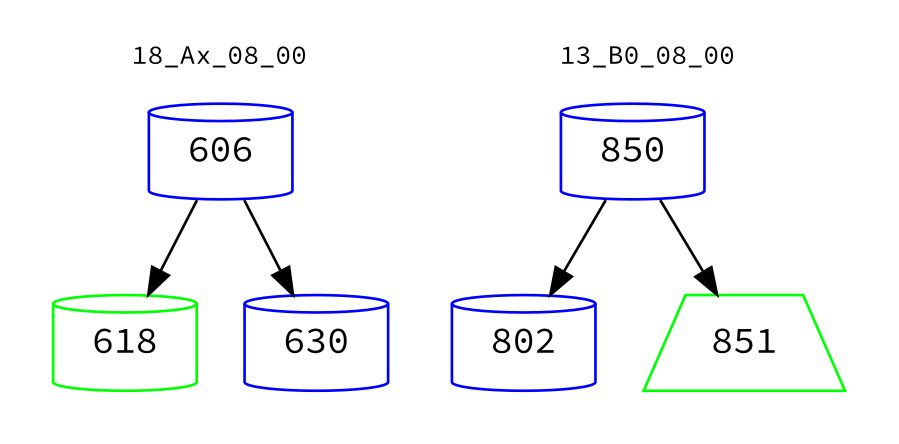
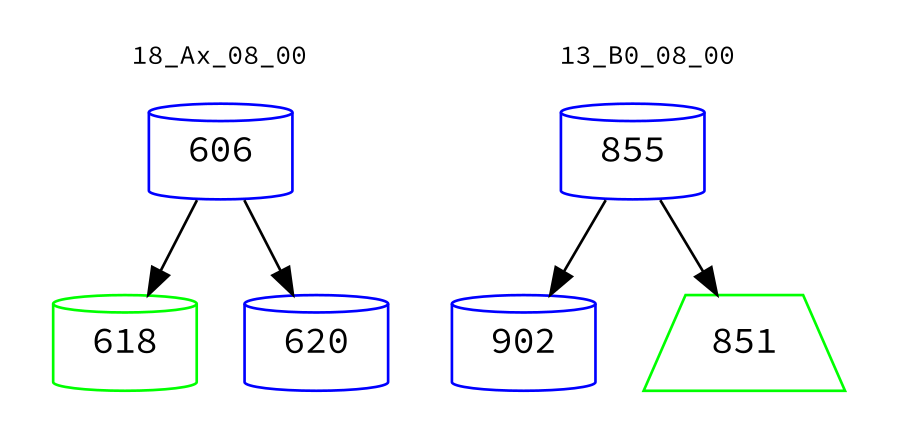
(633, 152) -> (633, 152)
(316, 343) -> (316, 343)
(524, 343) -> (524, 343)
